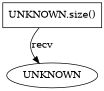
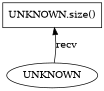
(31, 42) -> (56, 49)
